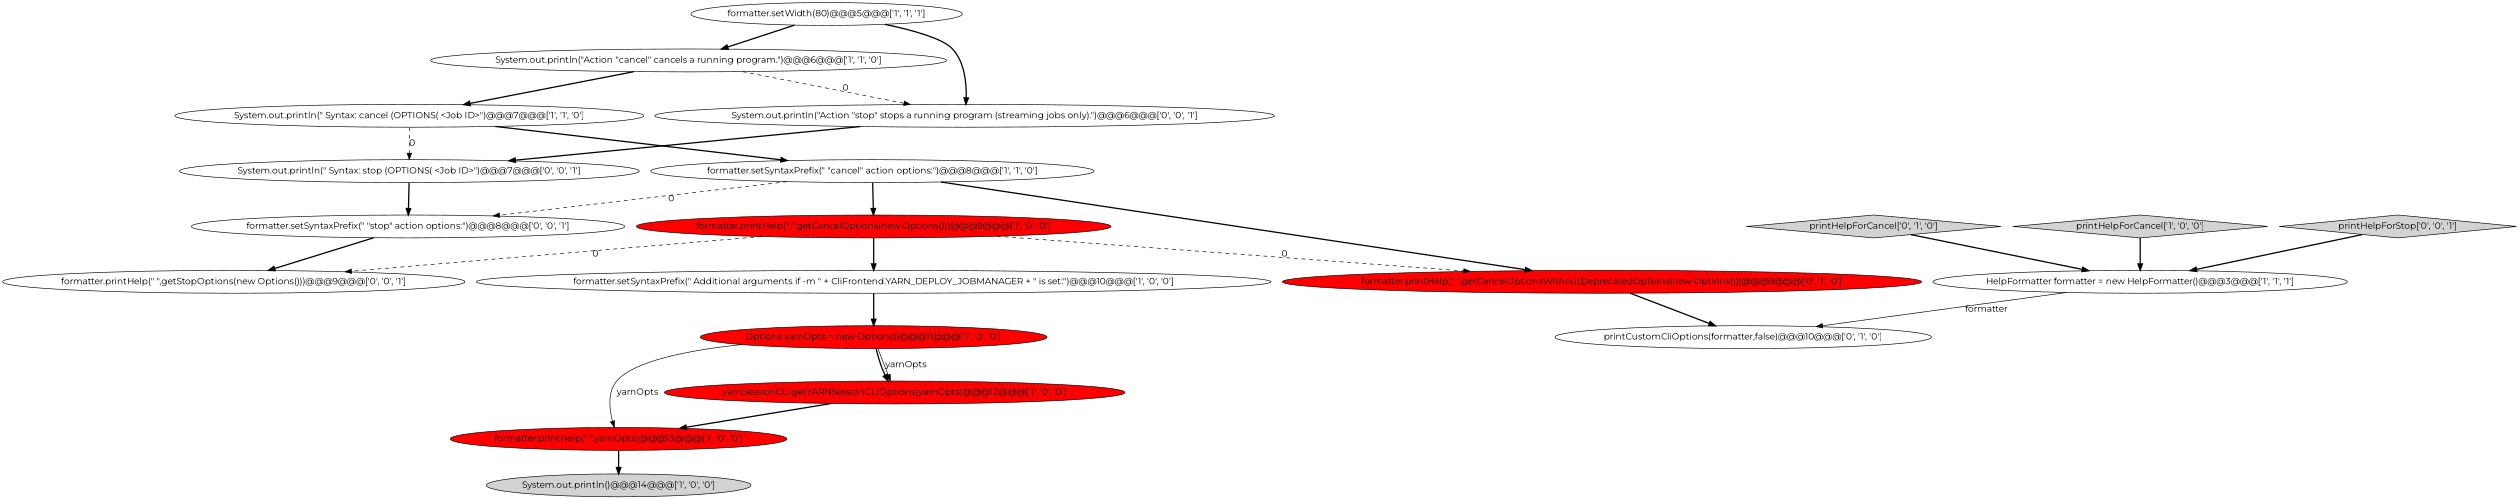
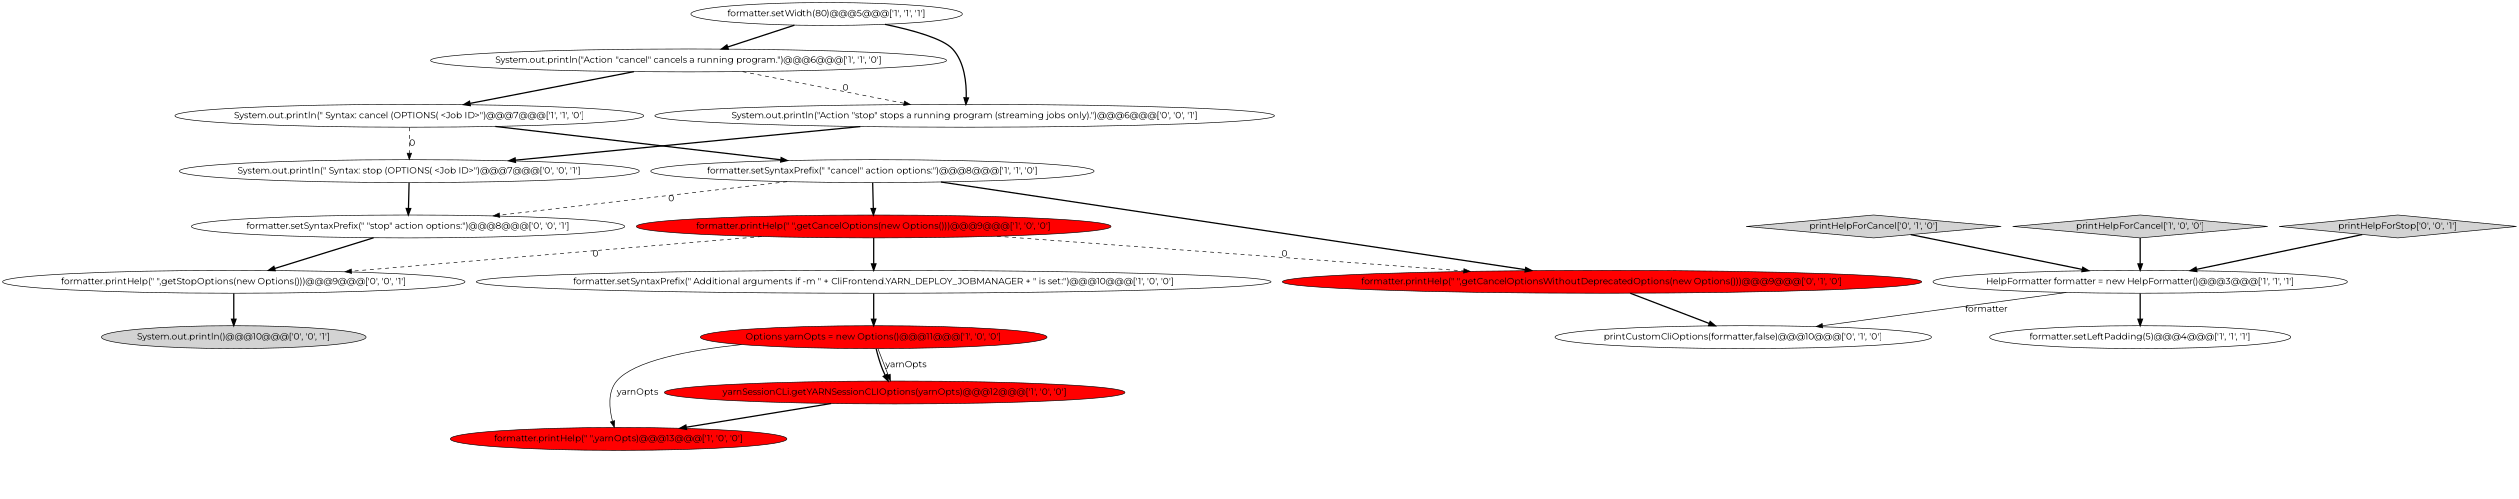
none -> (234, 337)
none -> (2140, 337)
(619, 485) -> none
